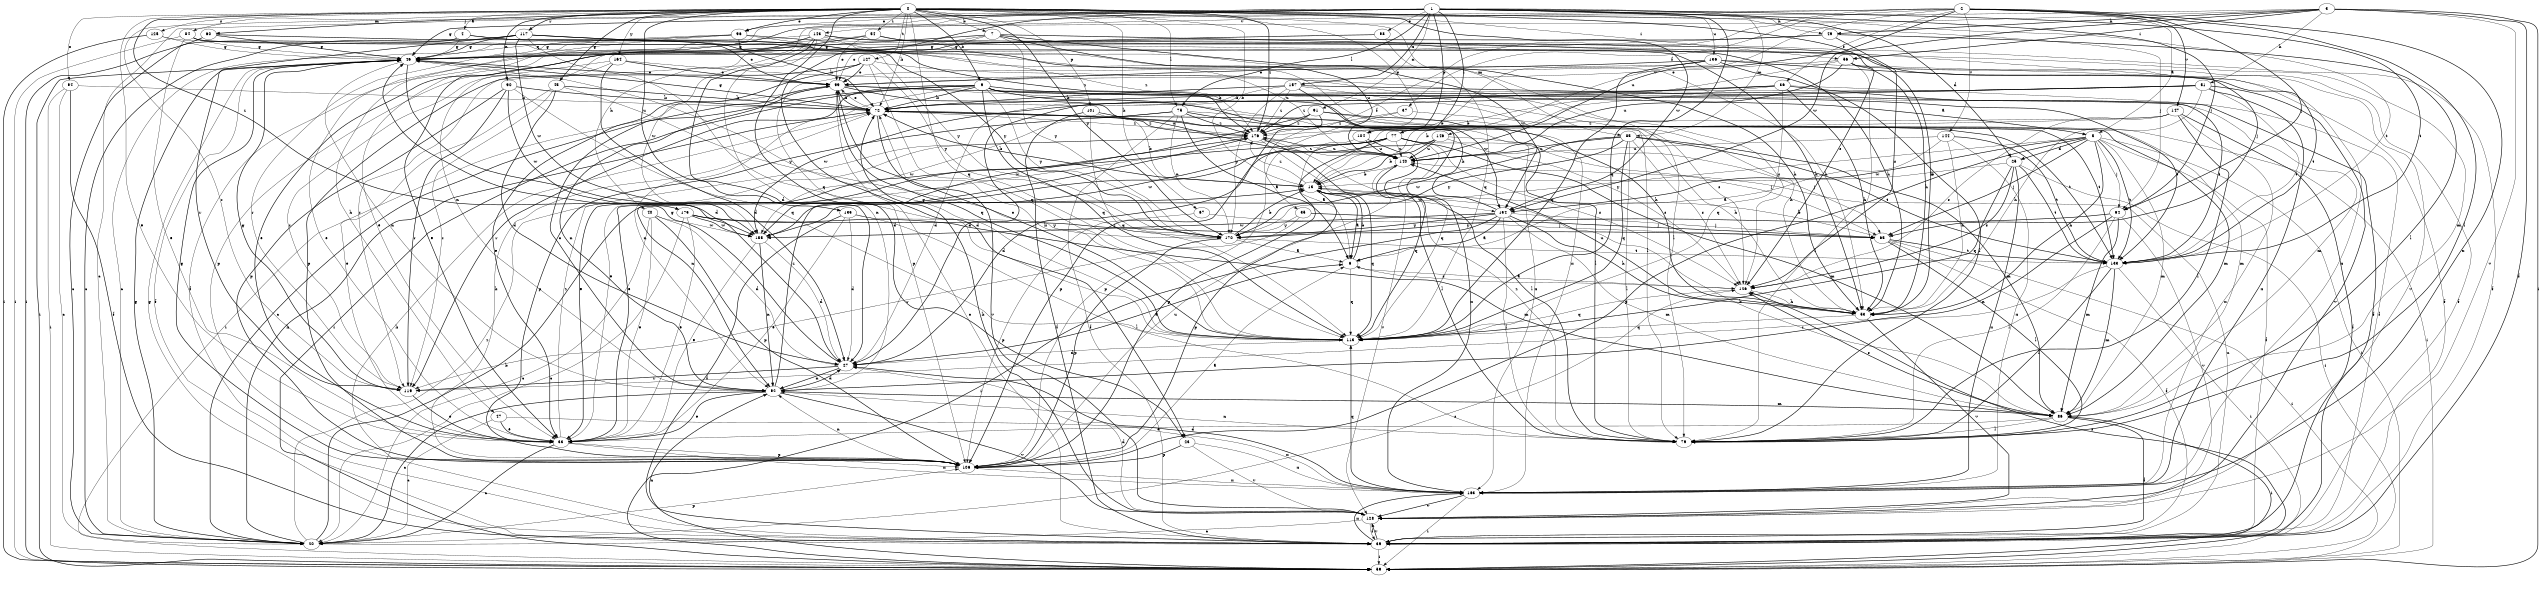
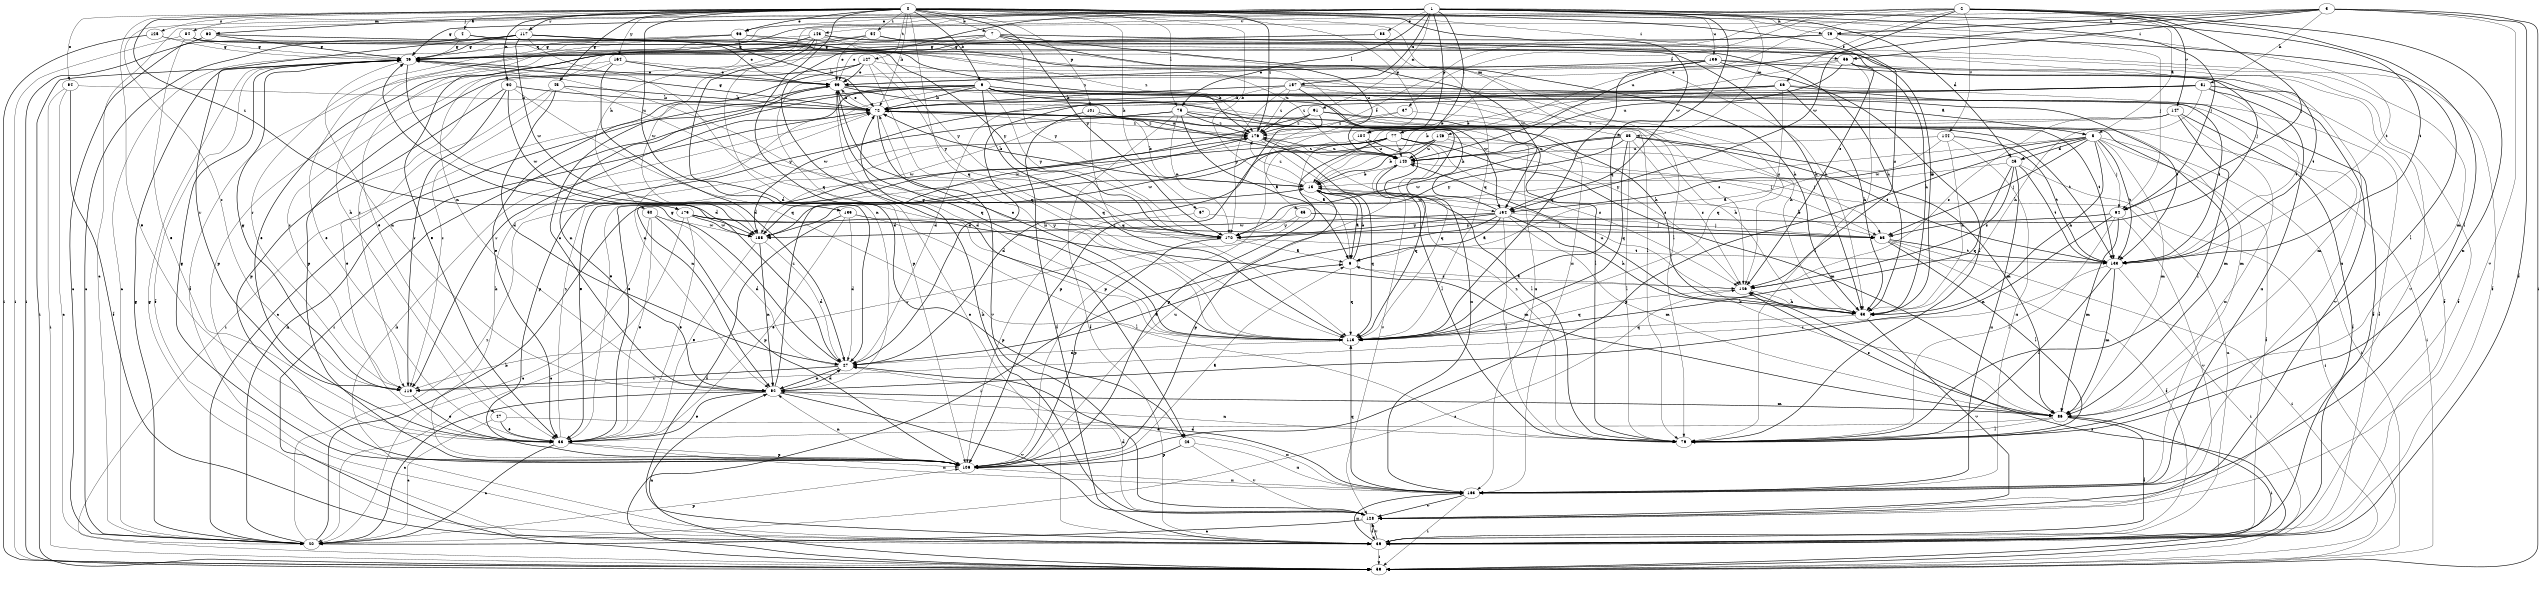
(1266, 209) -> none
(650, 213) -> (650, 213)
(972, 537) -> (972, 537)
